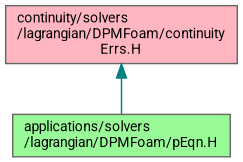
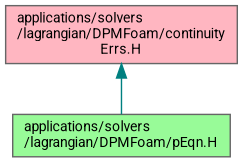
(121, 35) -> (121, 35)
